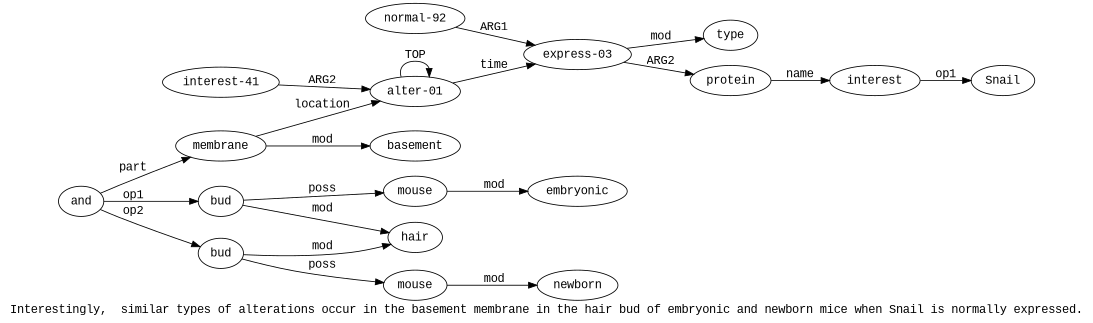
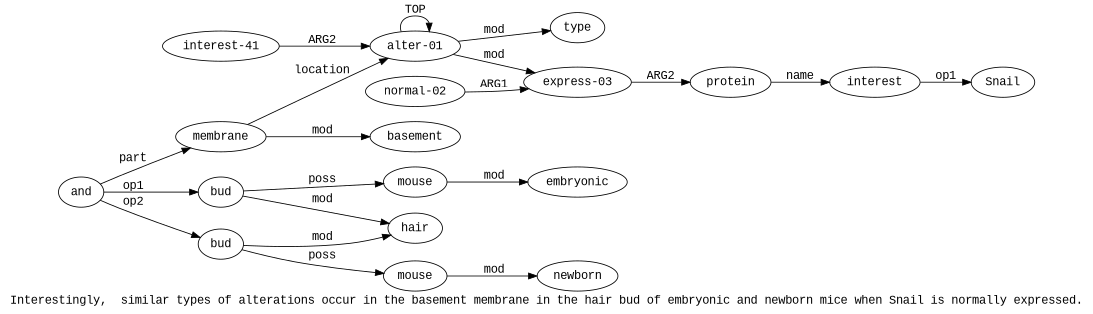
(415, 18) -> (415, 91)
(661, 44) -> (500, 36)
(494, 65) -> (494, 55)
